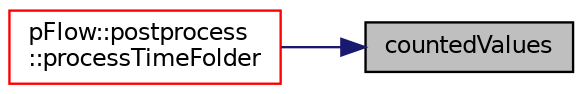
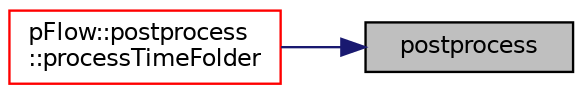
(469, 47) -> (469, 47)
